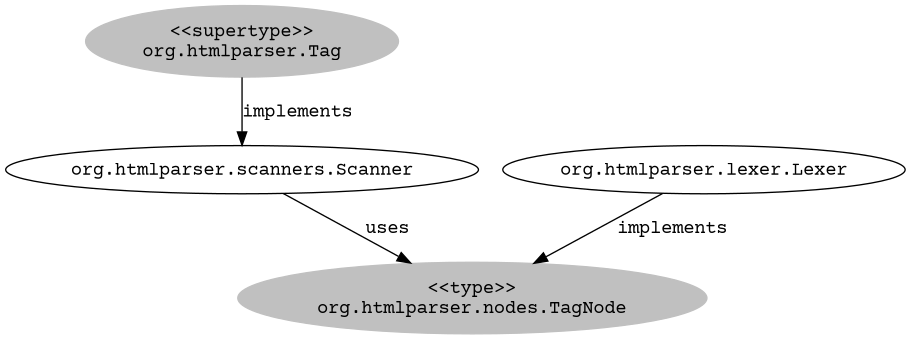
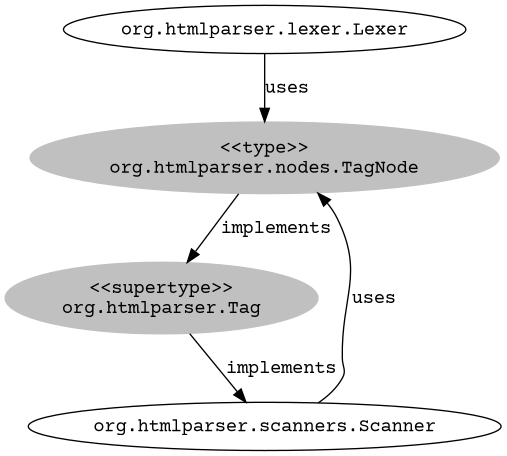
none -> (217, 223)
(672, 228) -> (287, 88)
